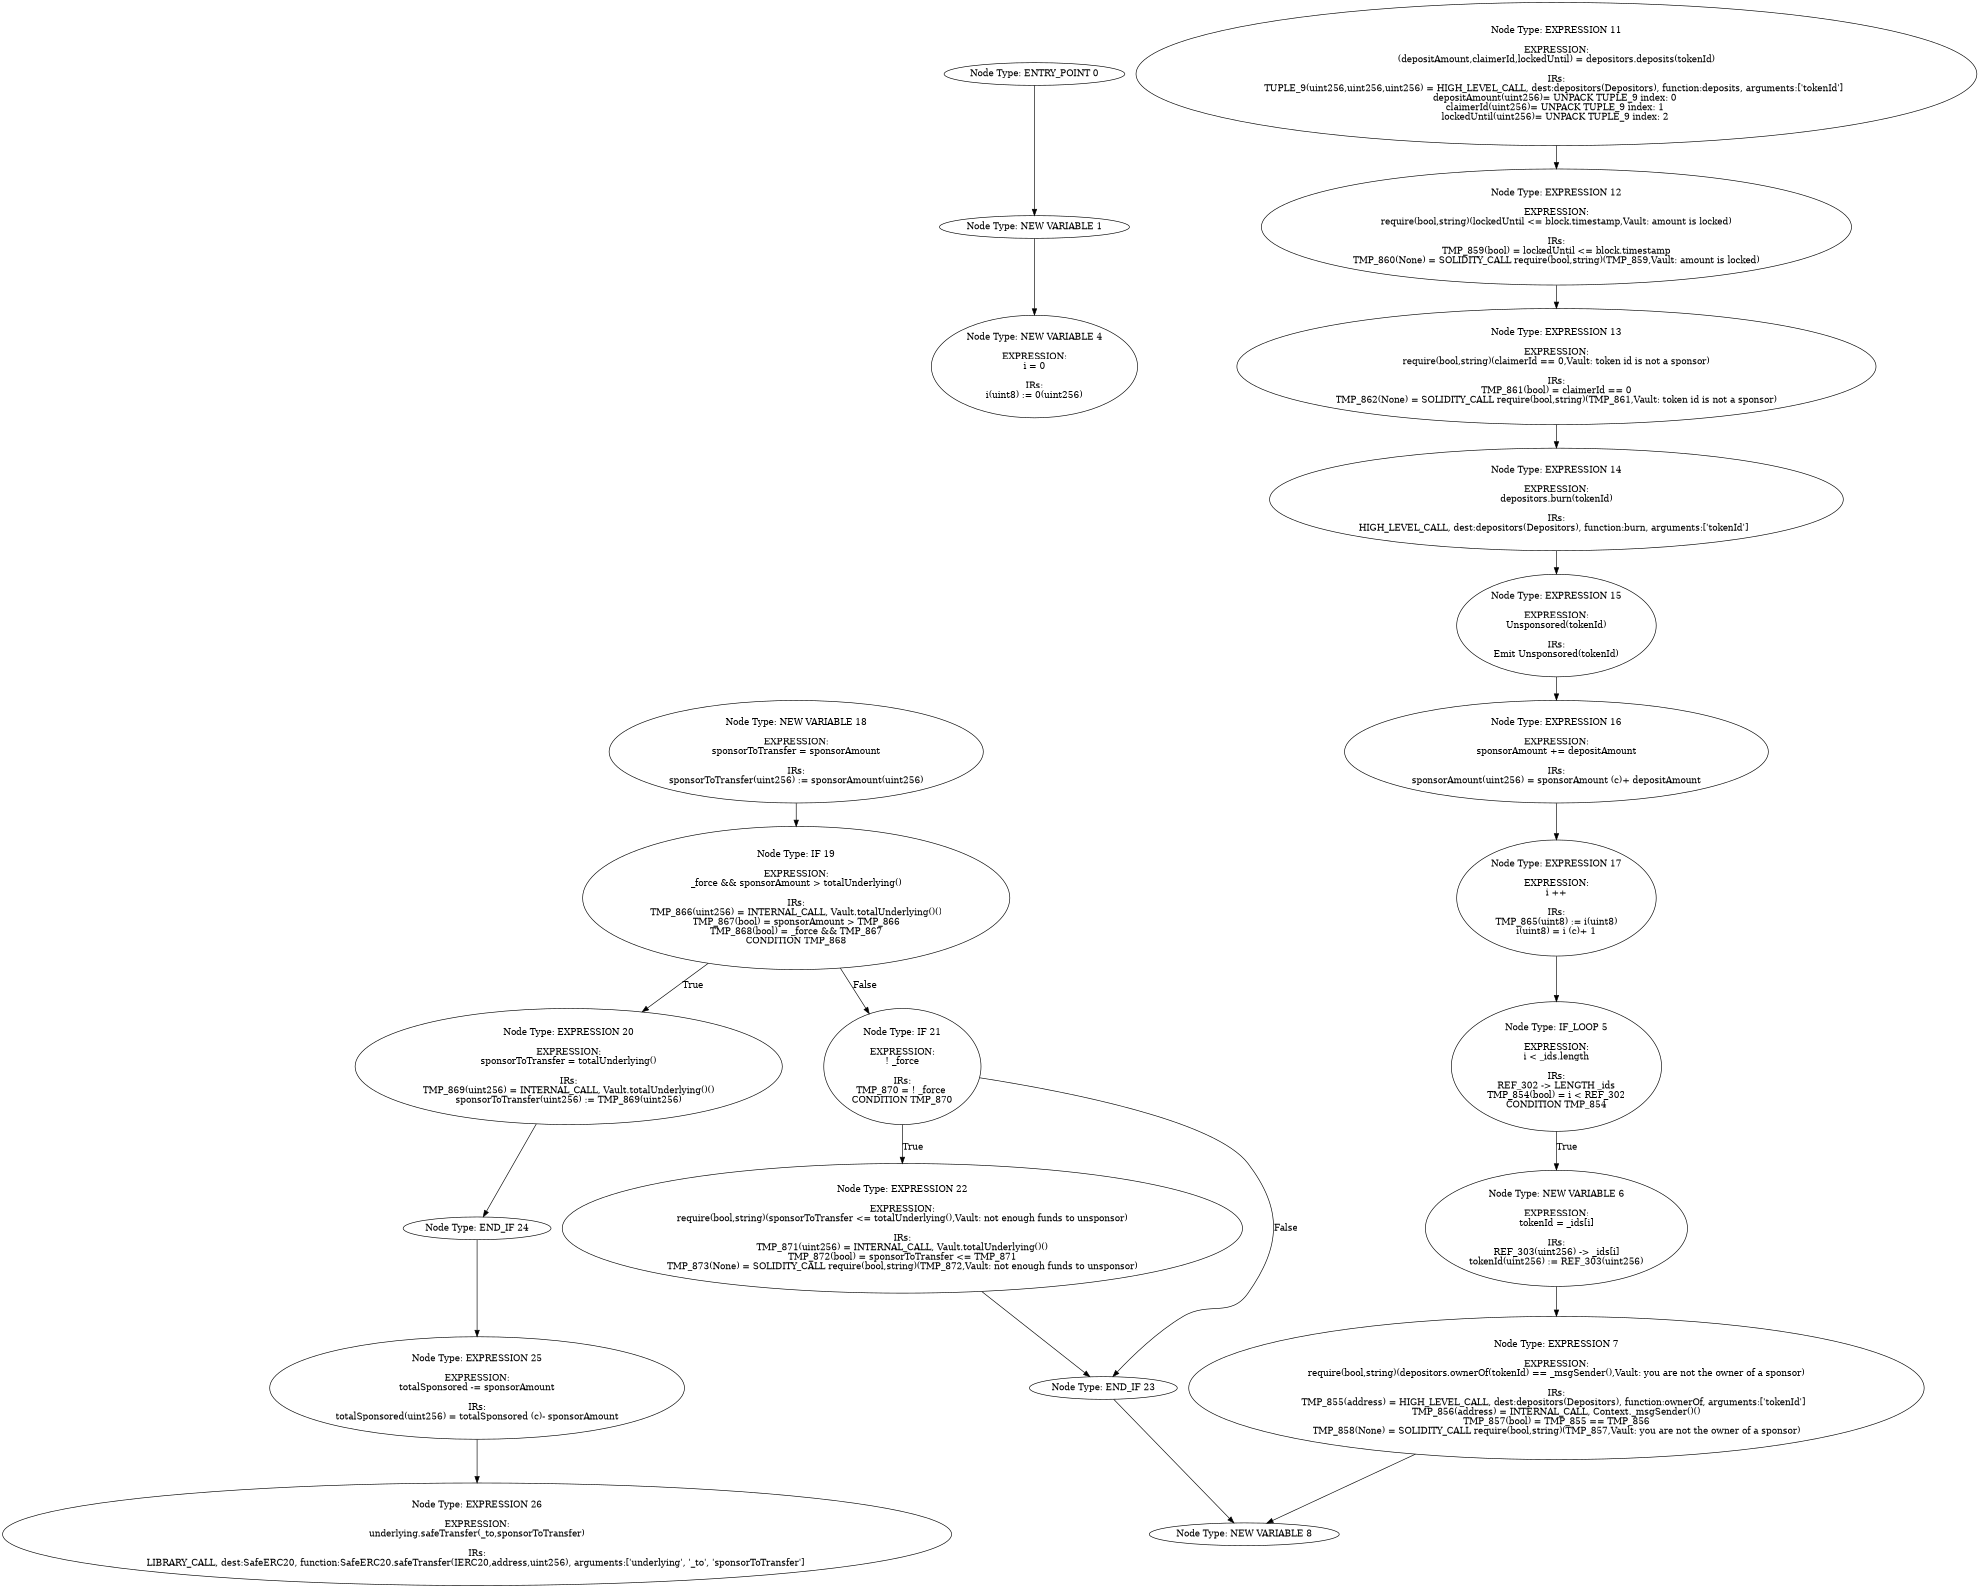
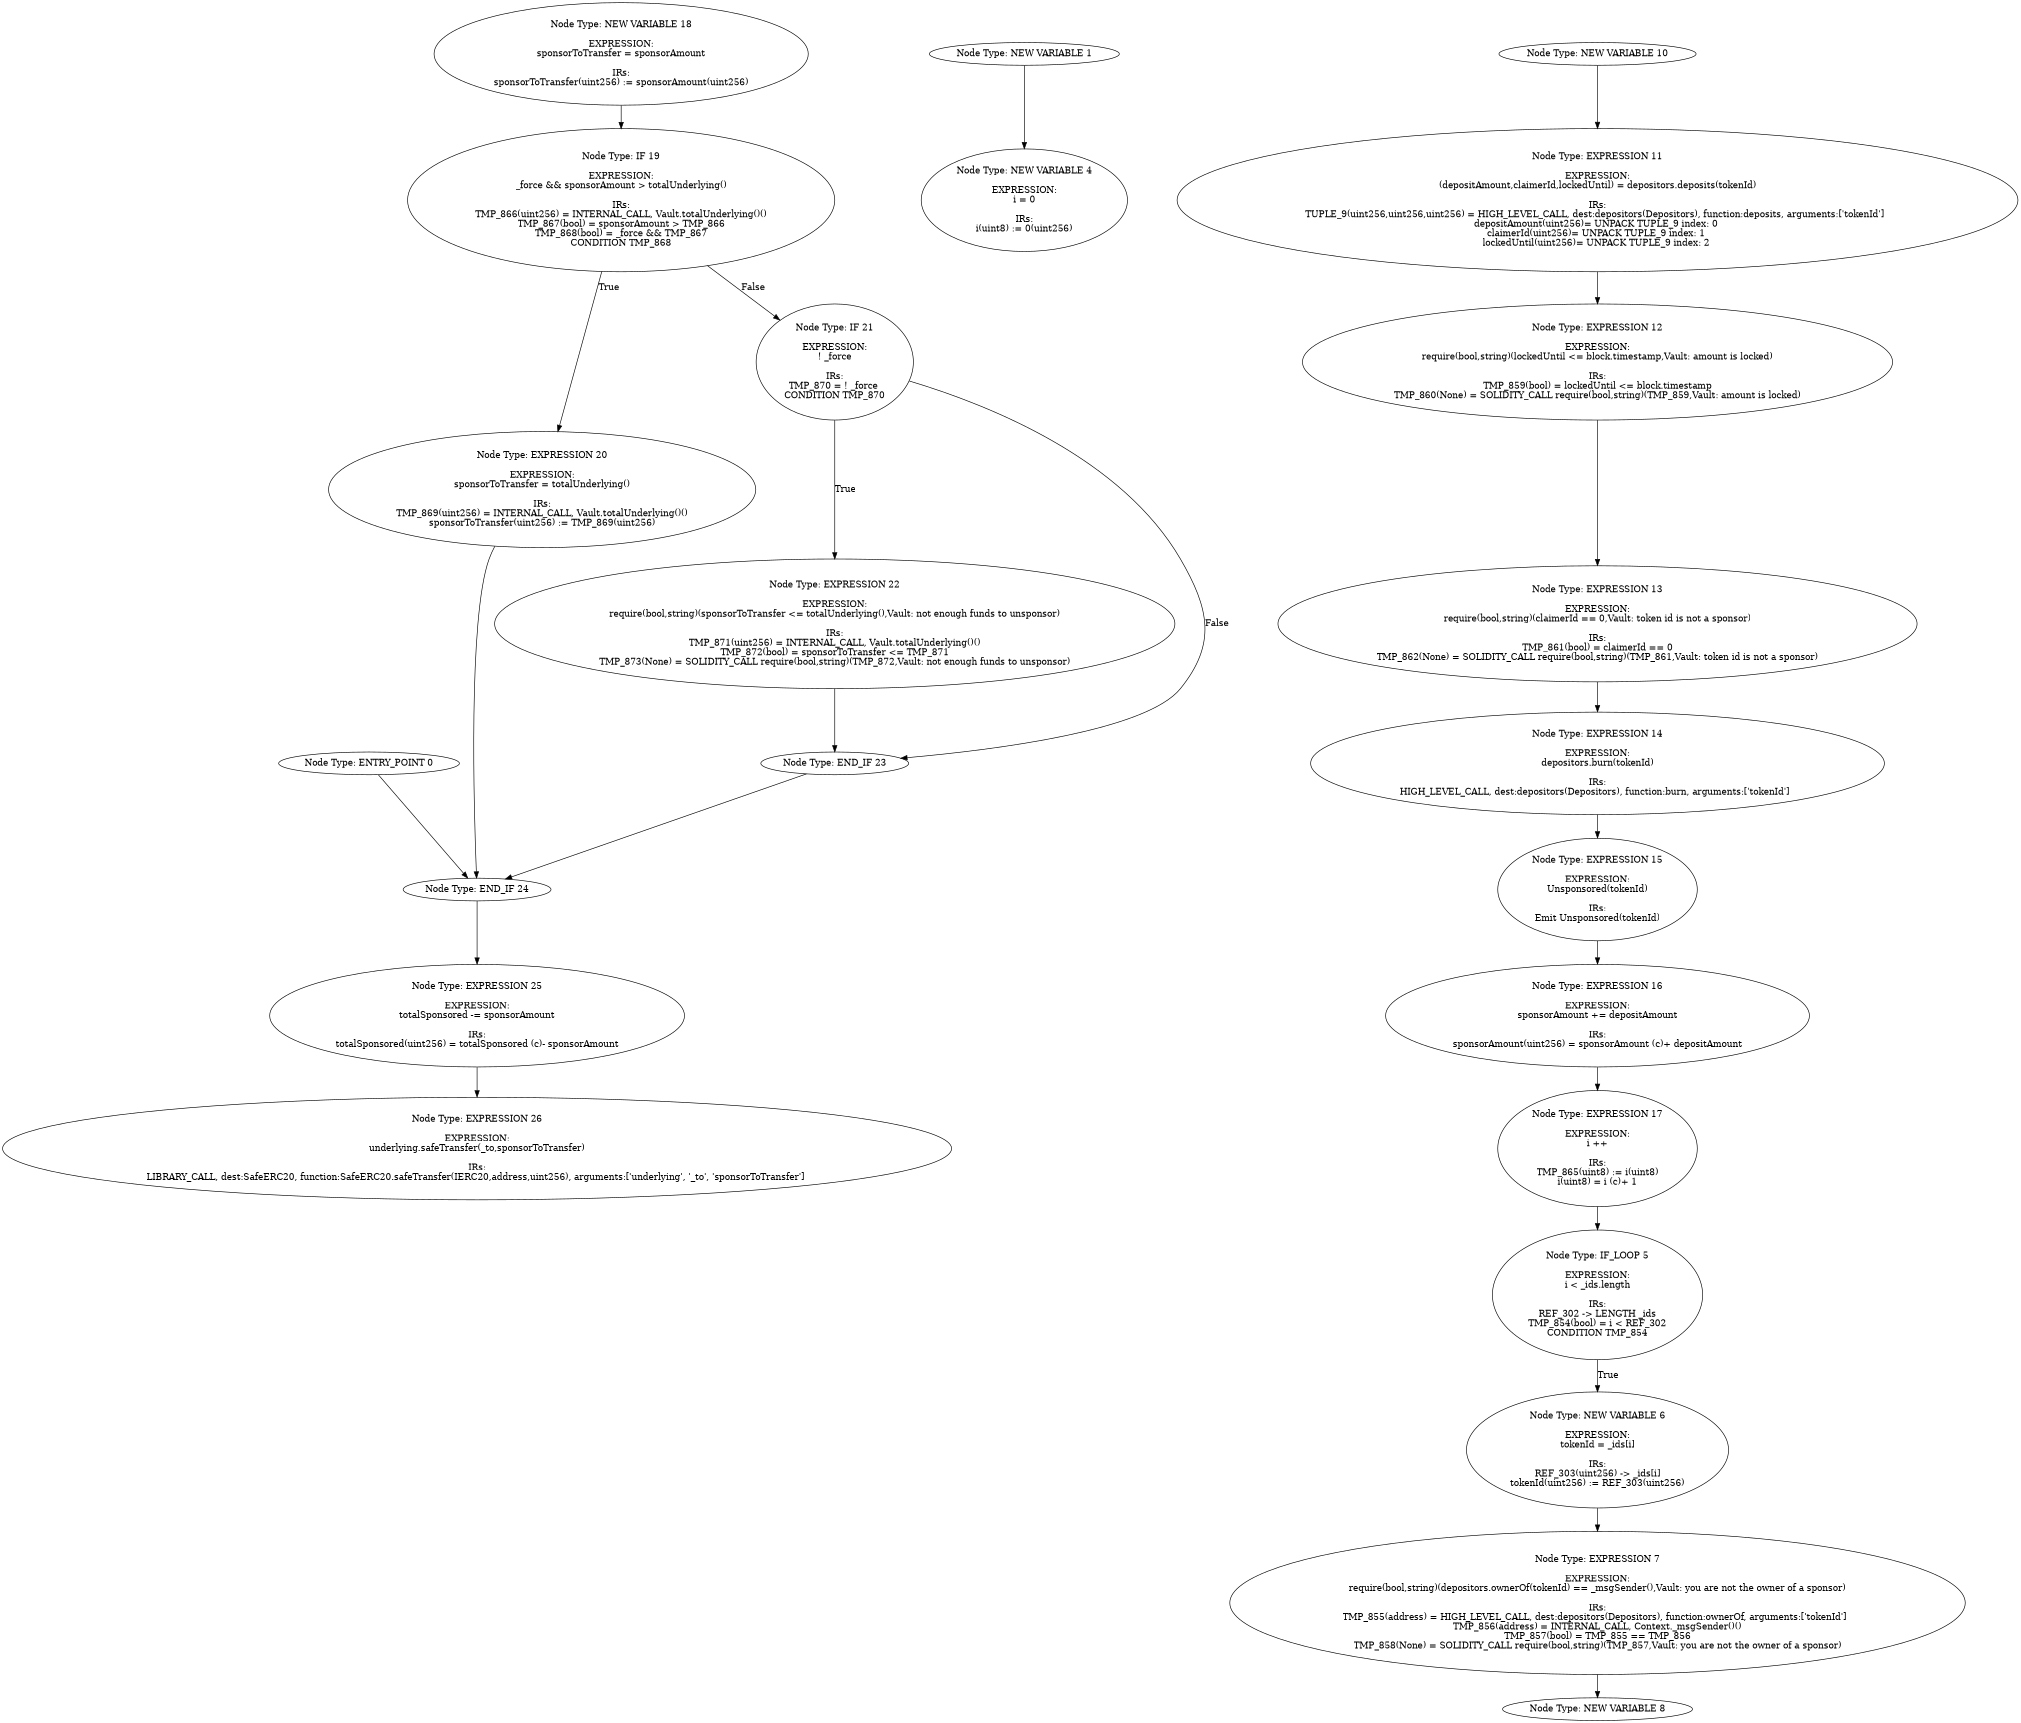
none -> (1597, 54)
(1034, 147) -> (421, 824)
(1172, 1459) -> (659, 825)
